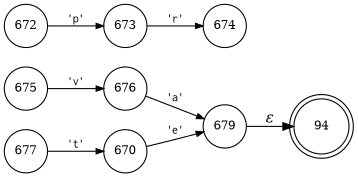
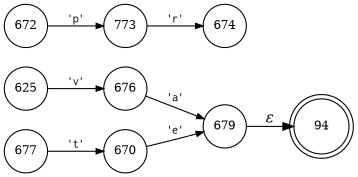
(125, 26) -> (125, 26)
(26, 89) -> (26, 89)
